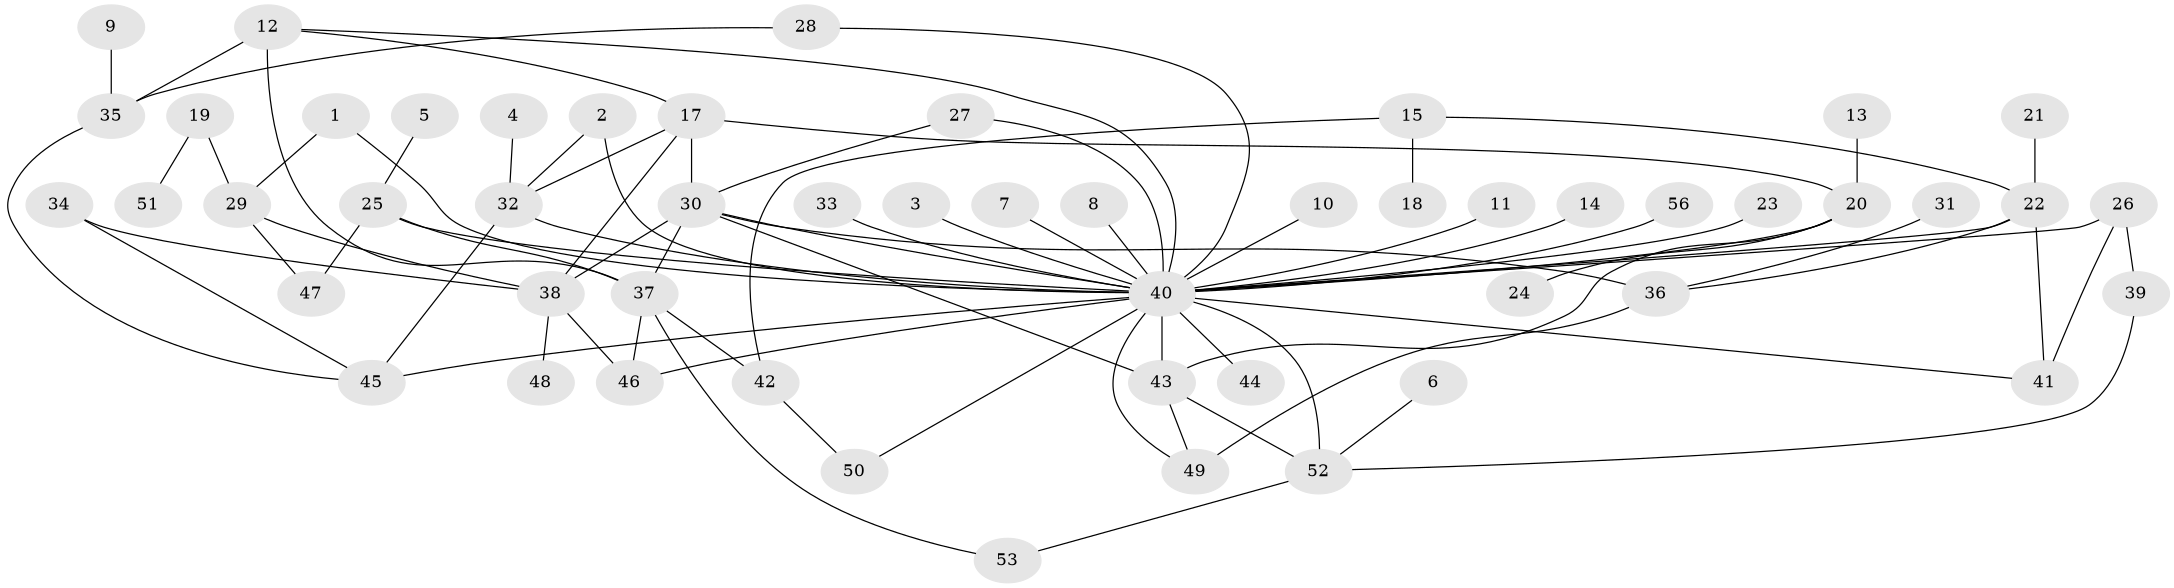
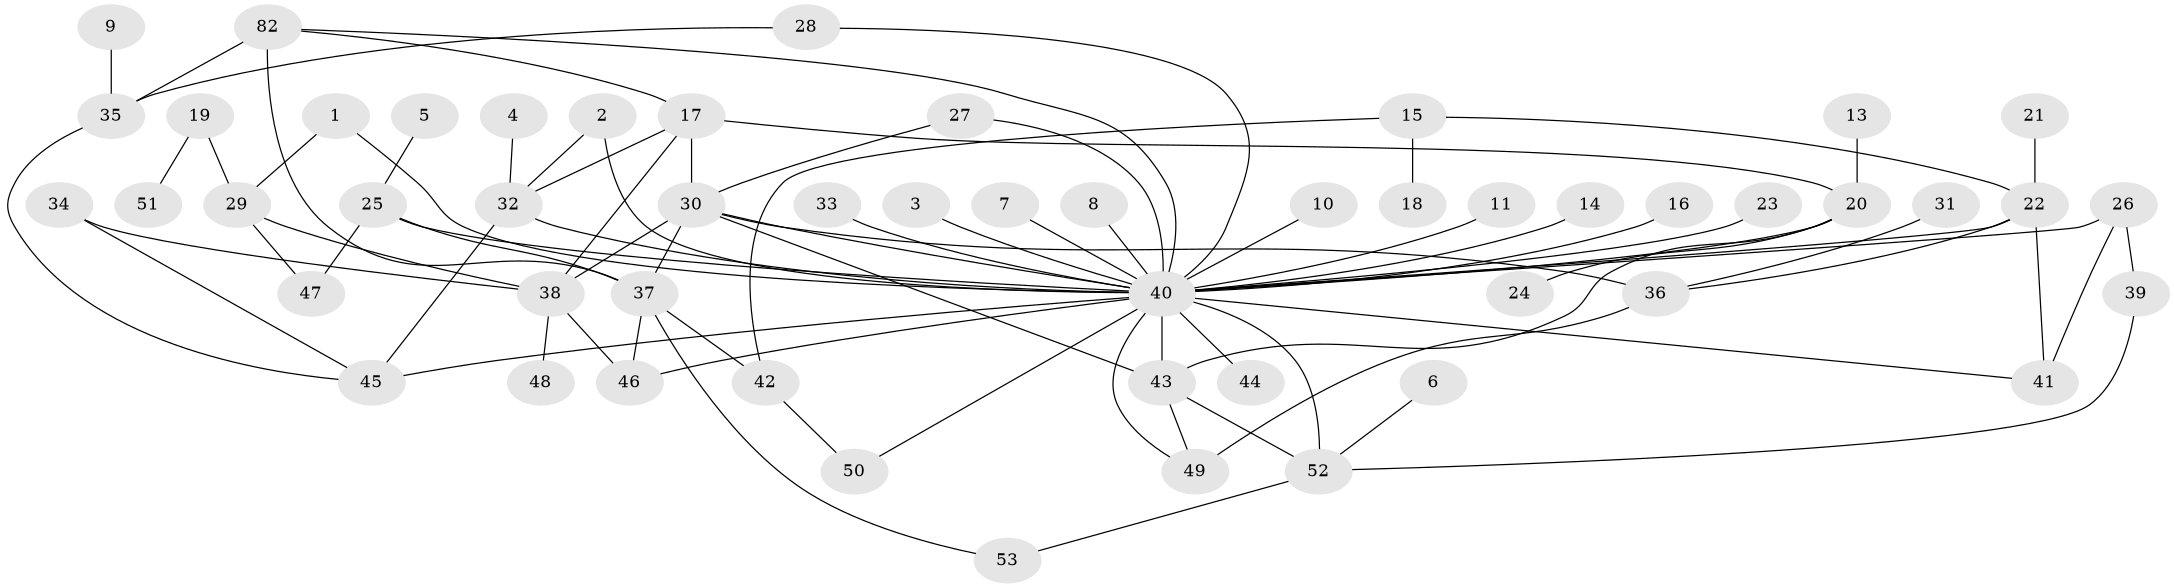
(268, 27) -> (268, 27)
(1679, 205) -> (1679, 205)
